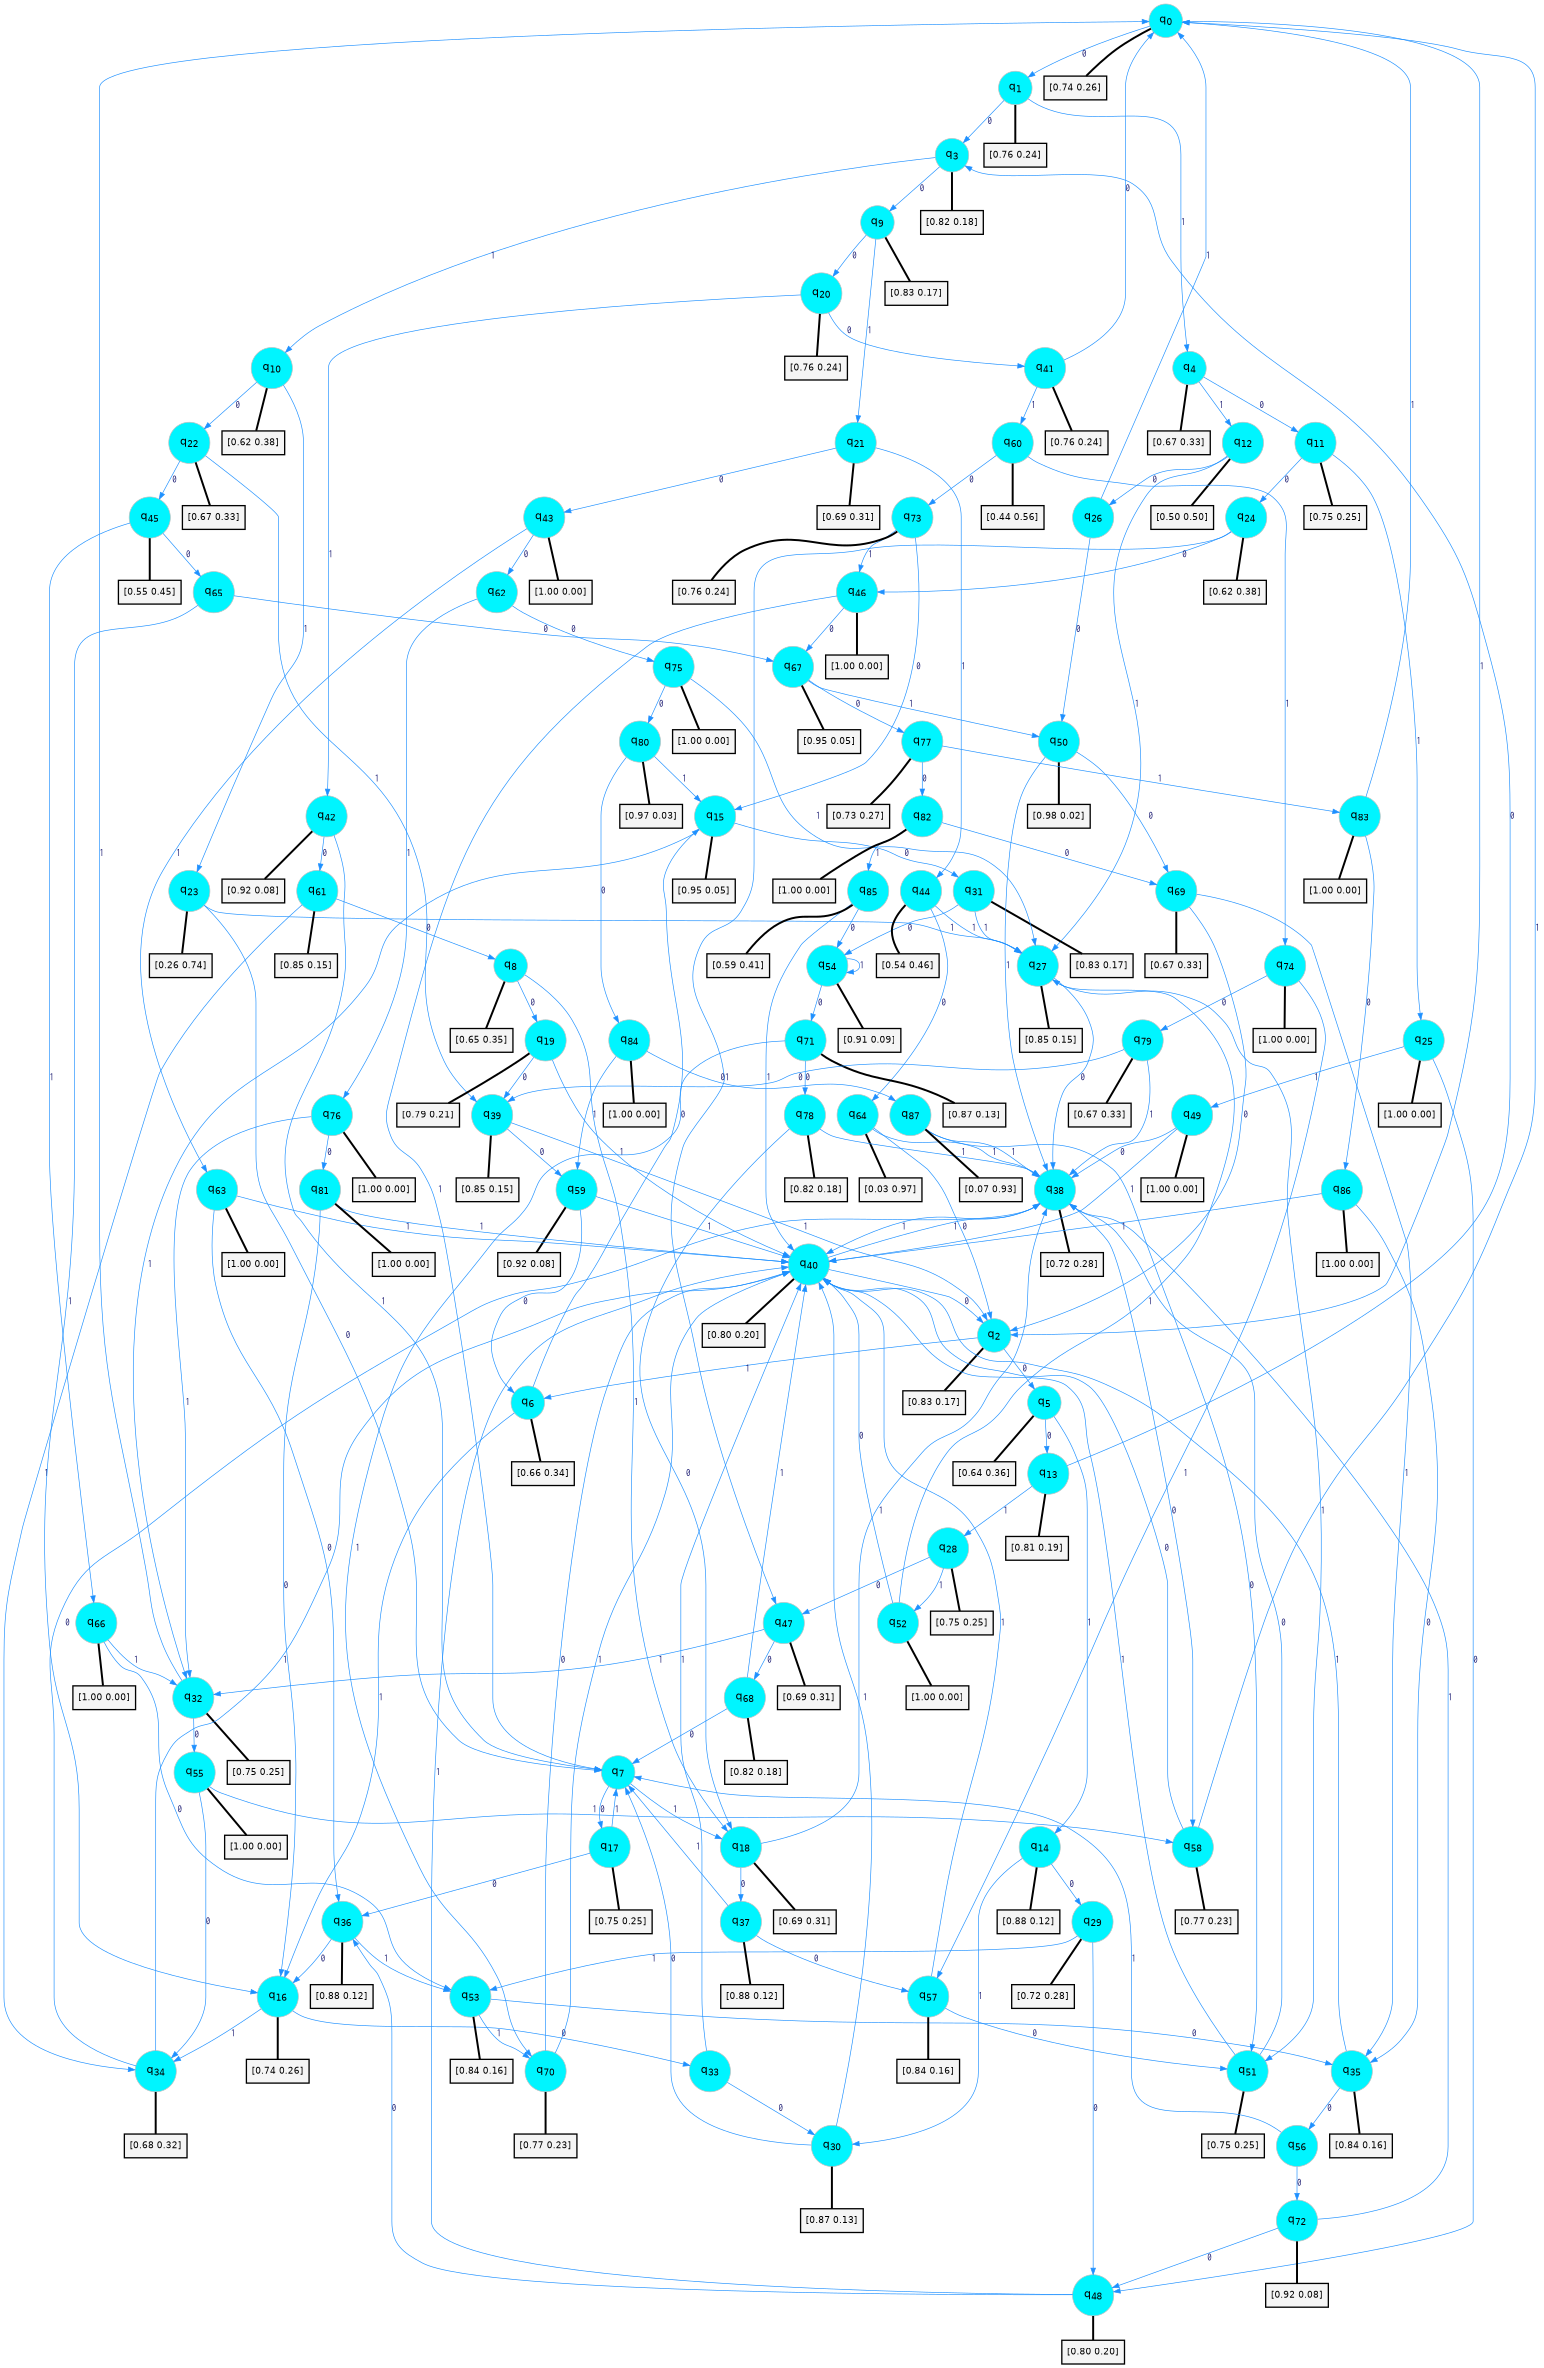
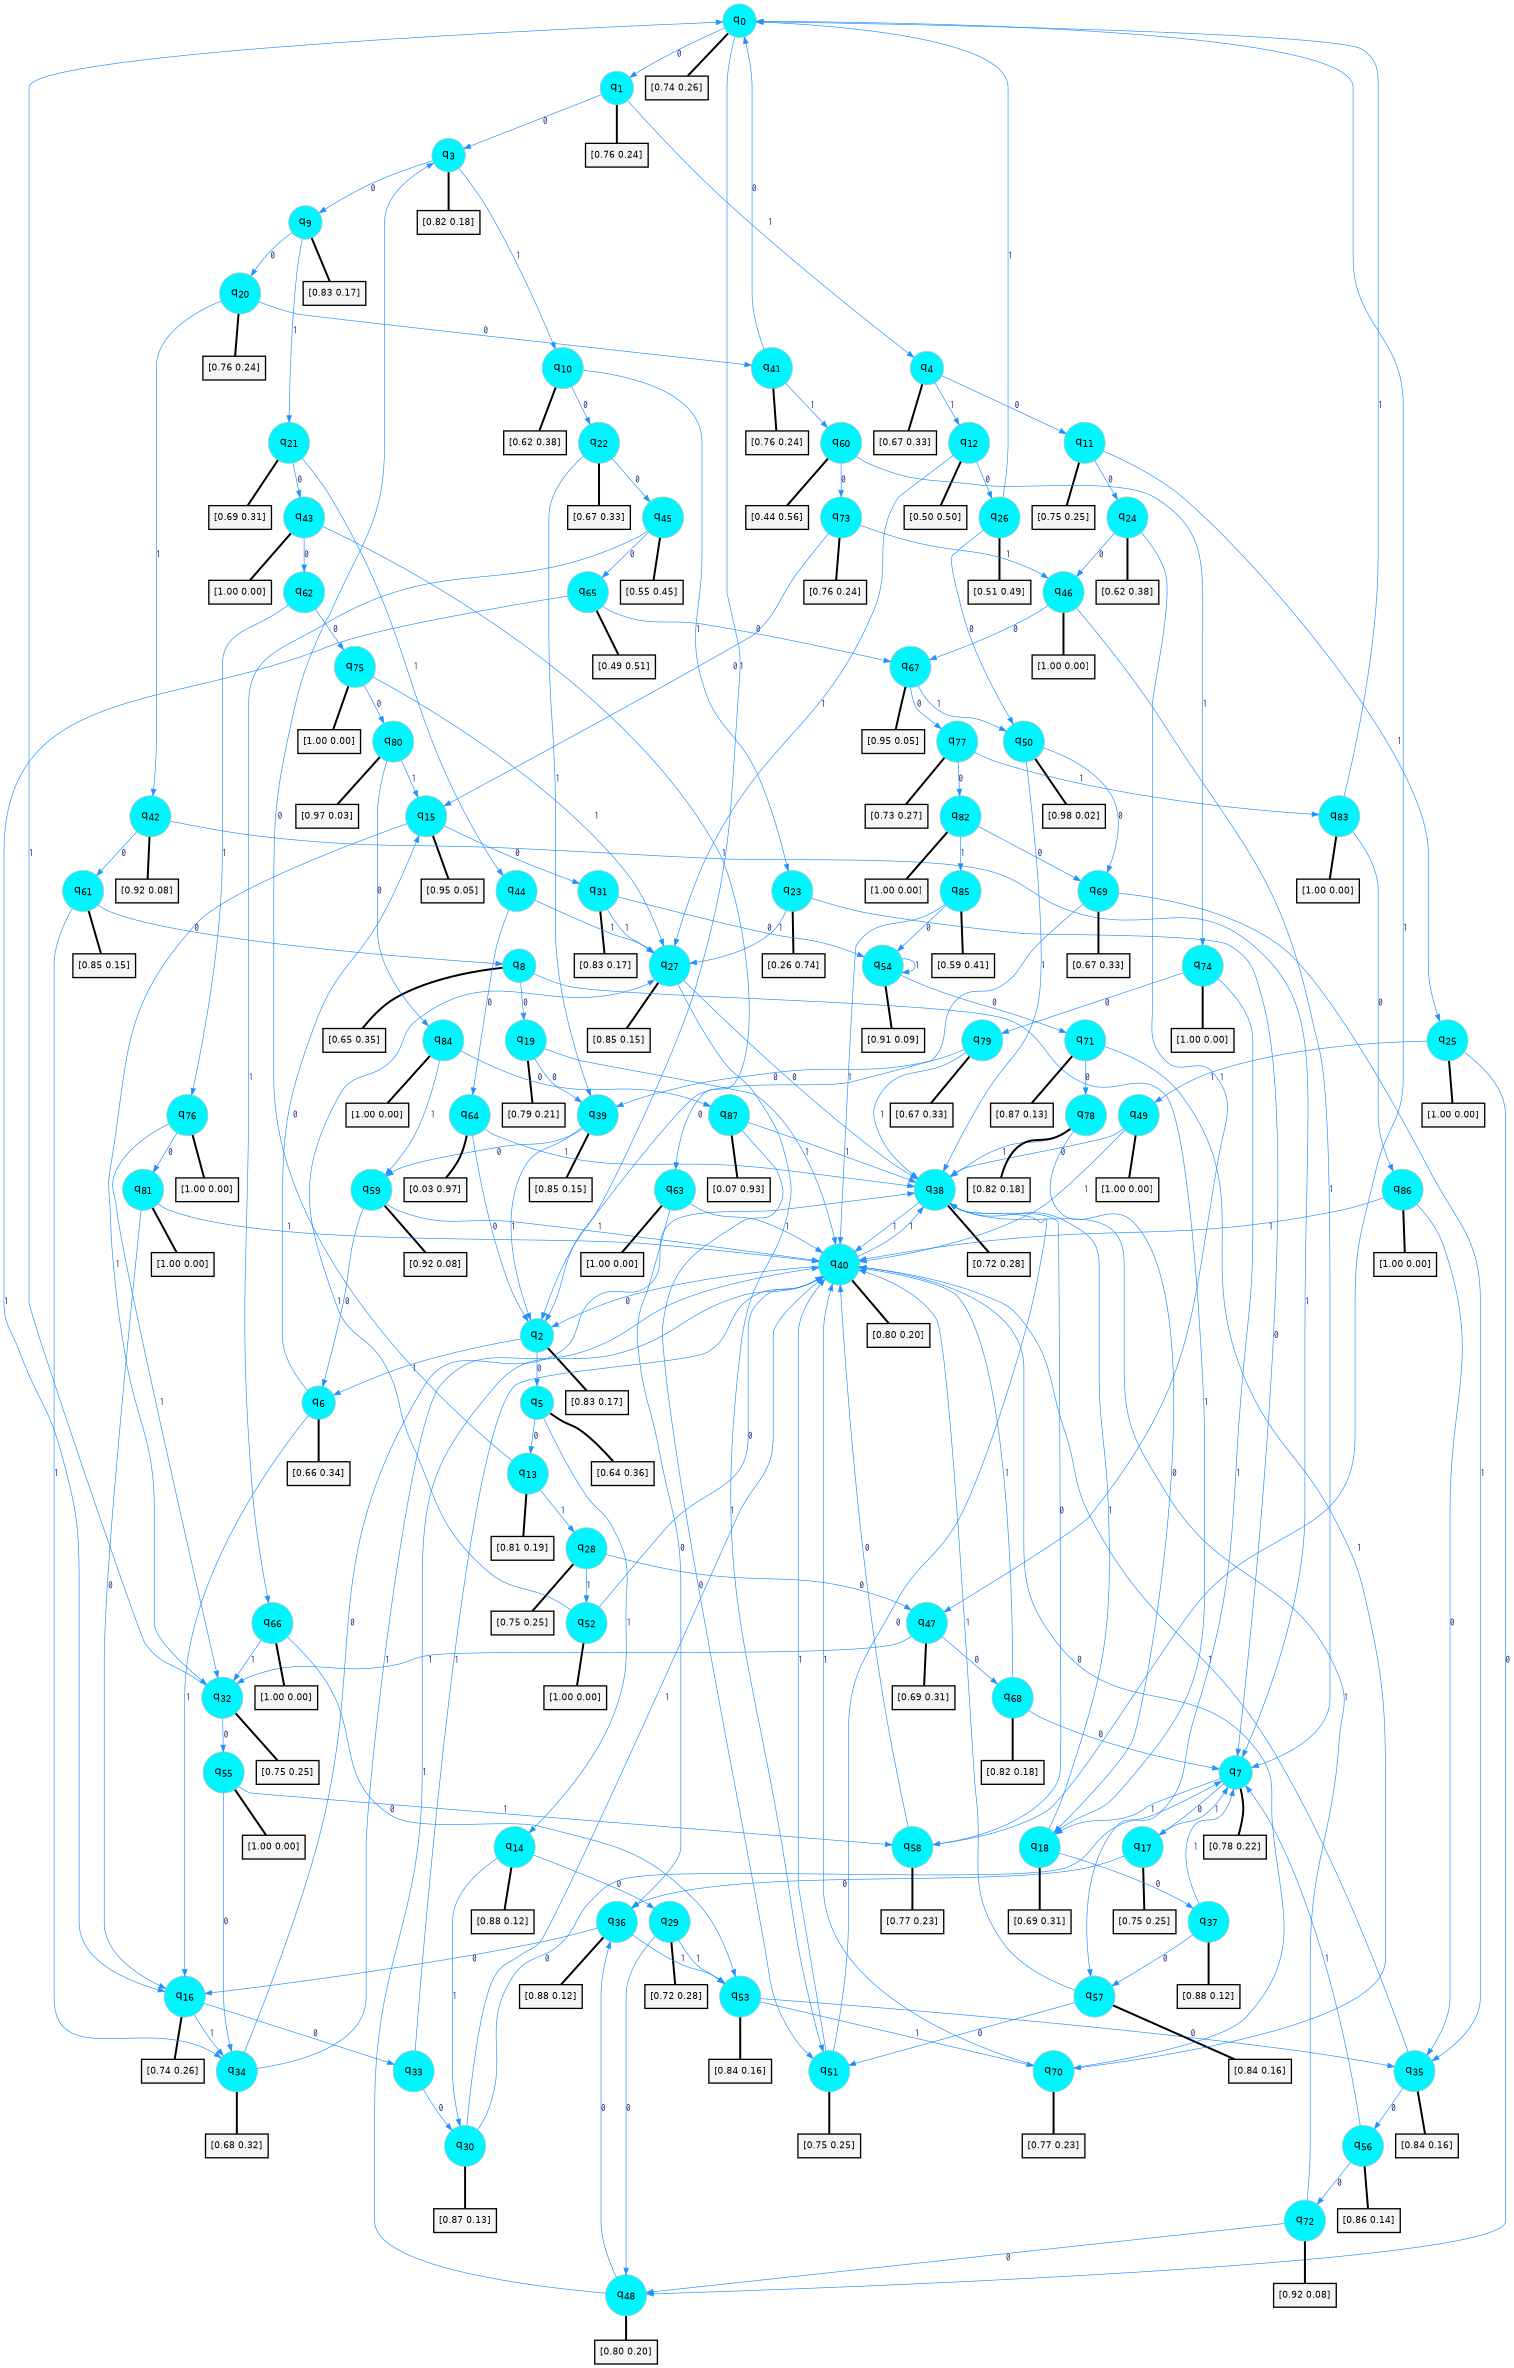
none -> (999, 592)
none -> (624, 667)
(908, 966) -> none
none -> (1235, 1847)
none -> (1369, 2221)
